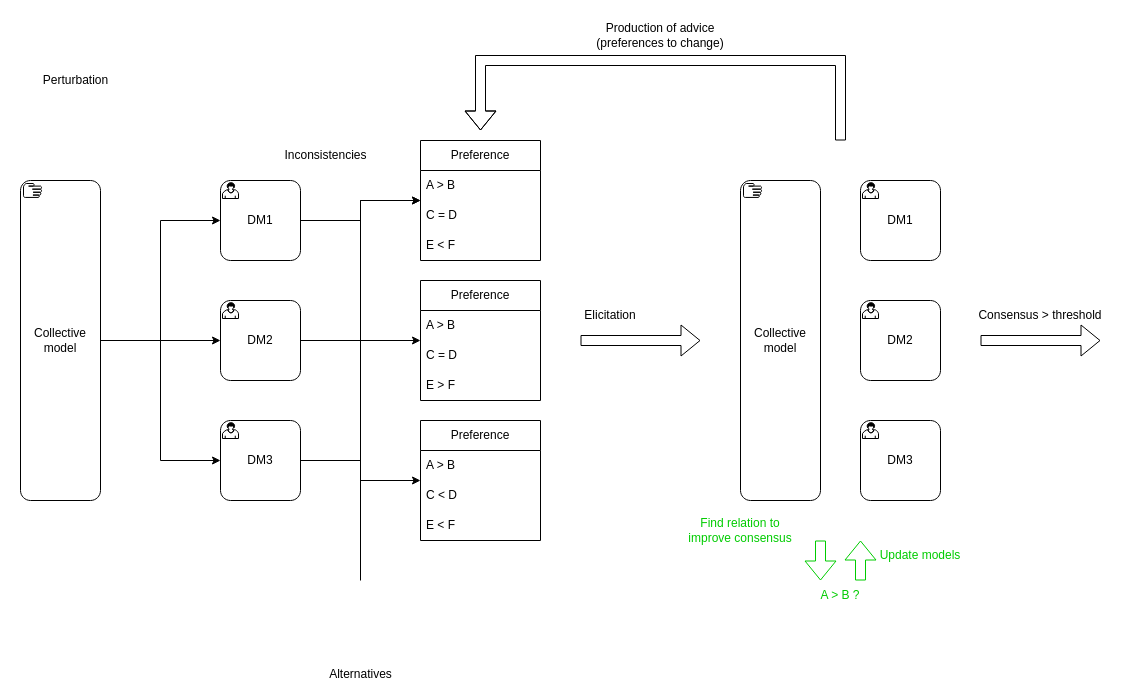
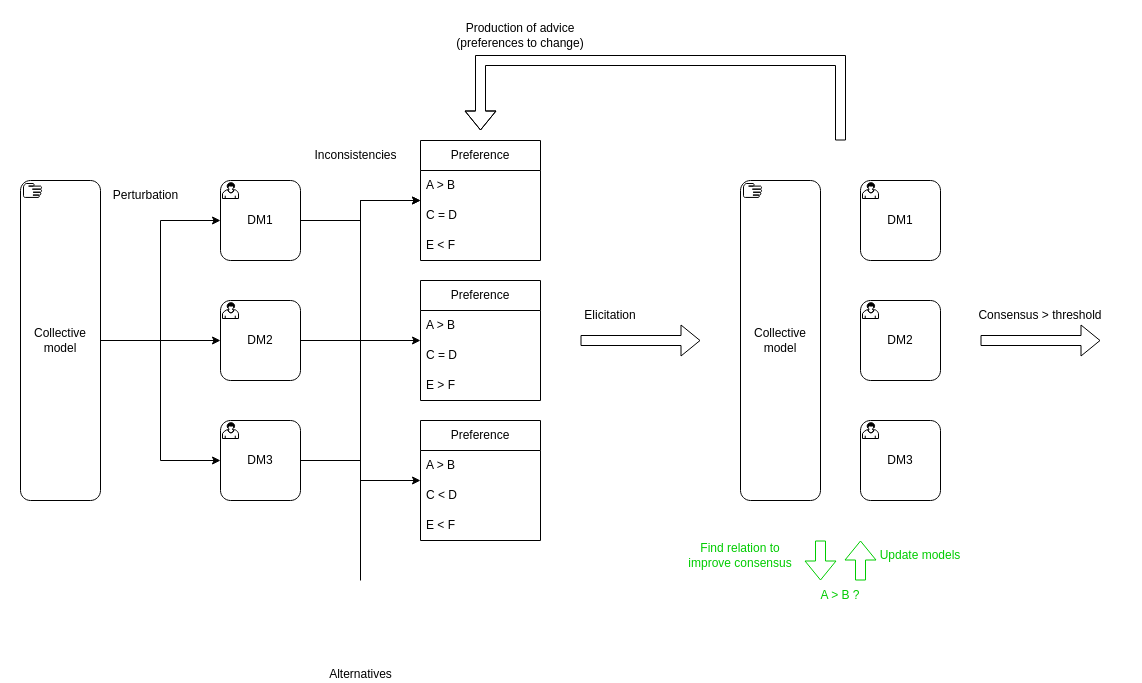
(661, 36) -> (521, 36)
(76, 81) -> (146, 196)
(325, 156) -> (355, 156)
(741, 531) -> (741, 556)
